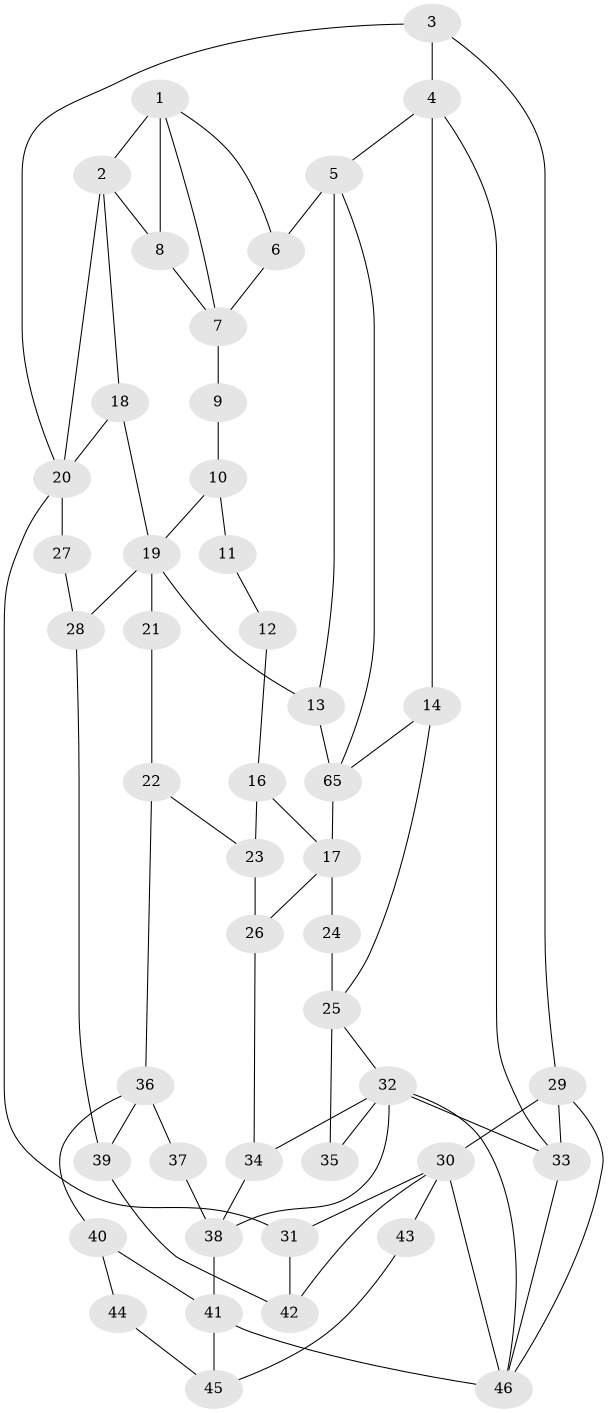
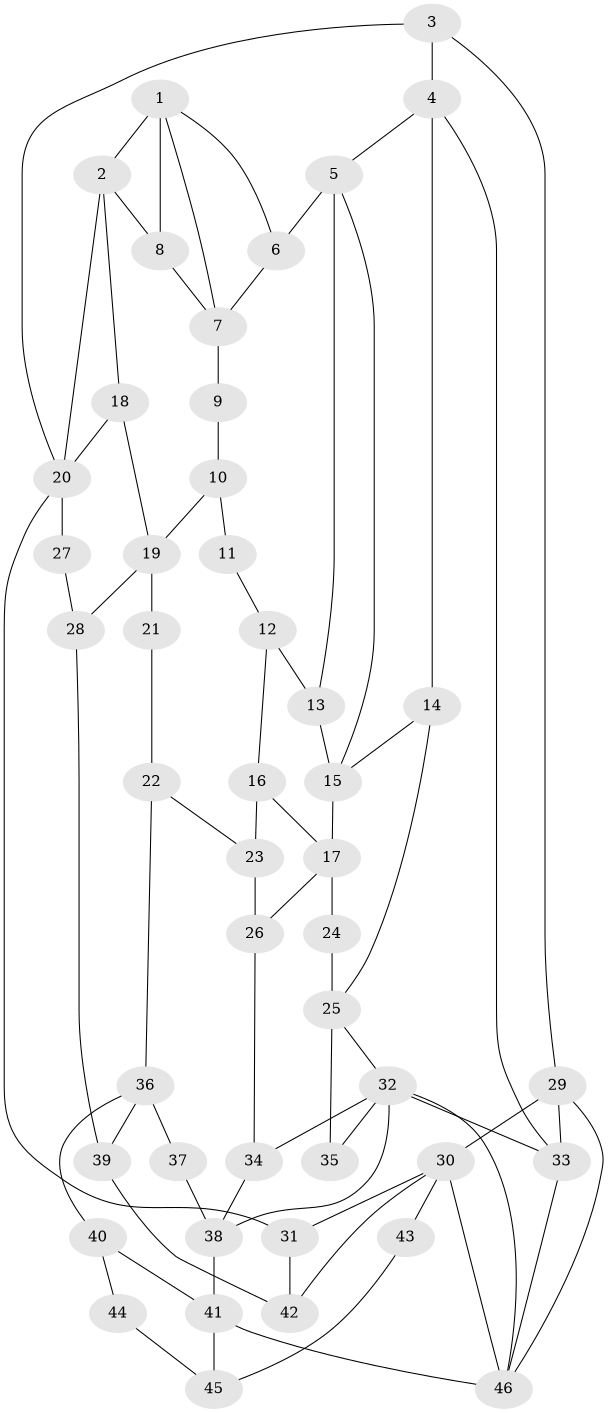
(221, 641) -> (292, 668)
(333, 782) -> (333, 782)
